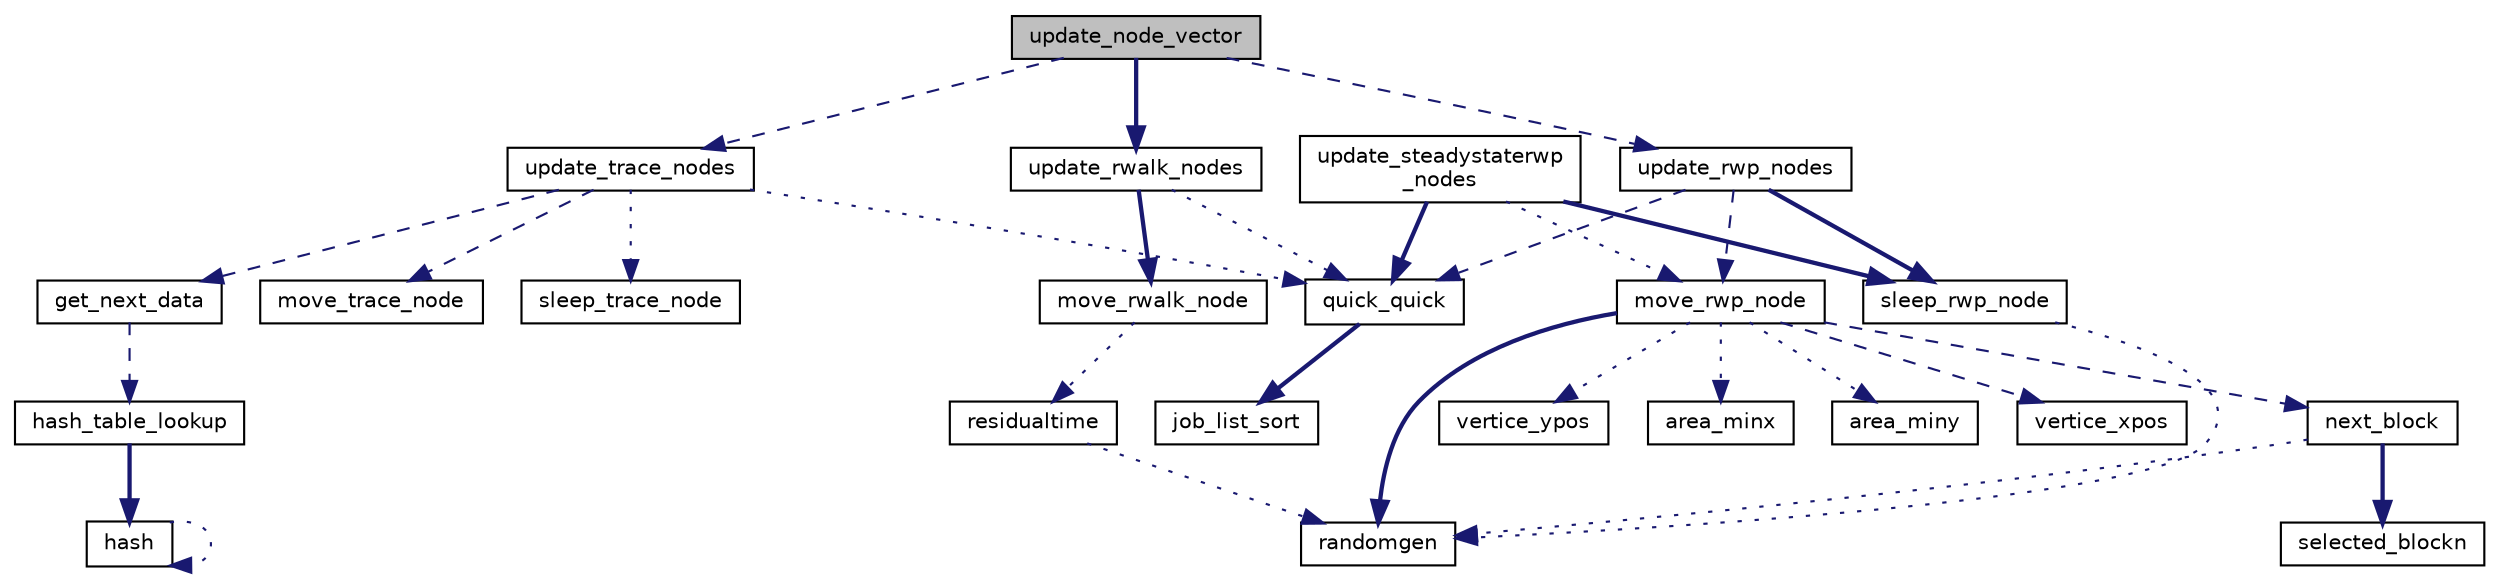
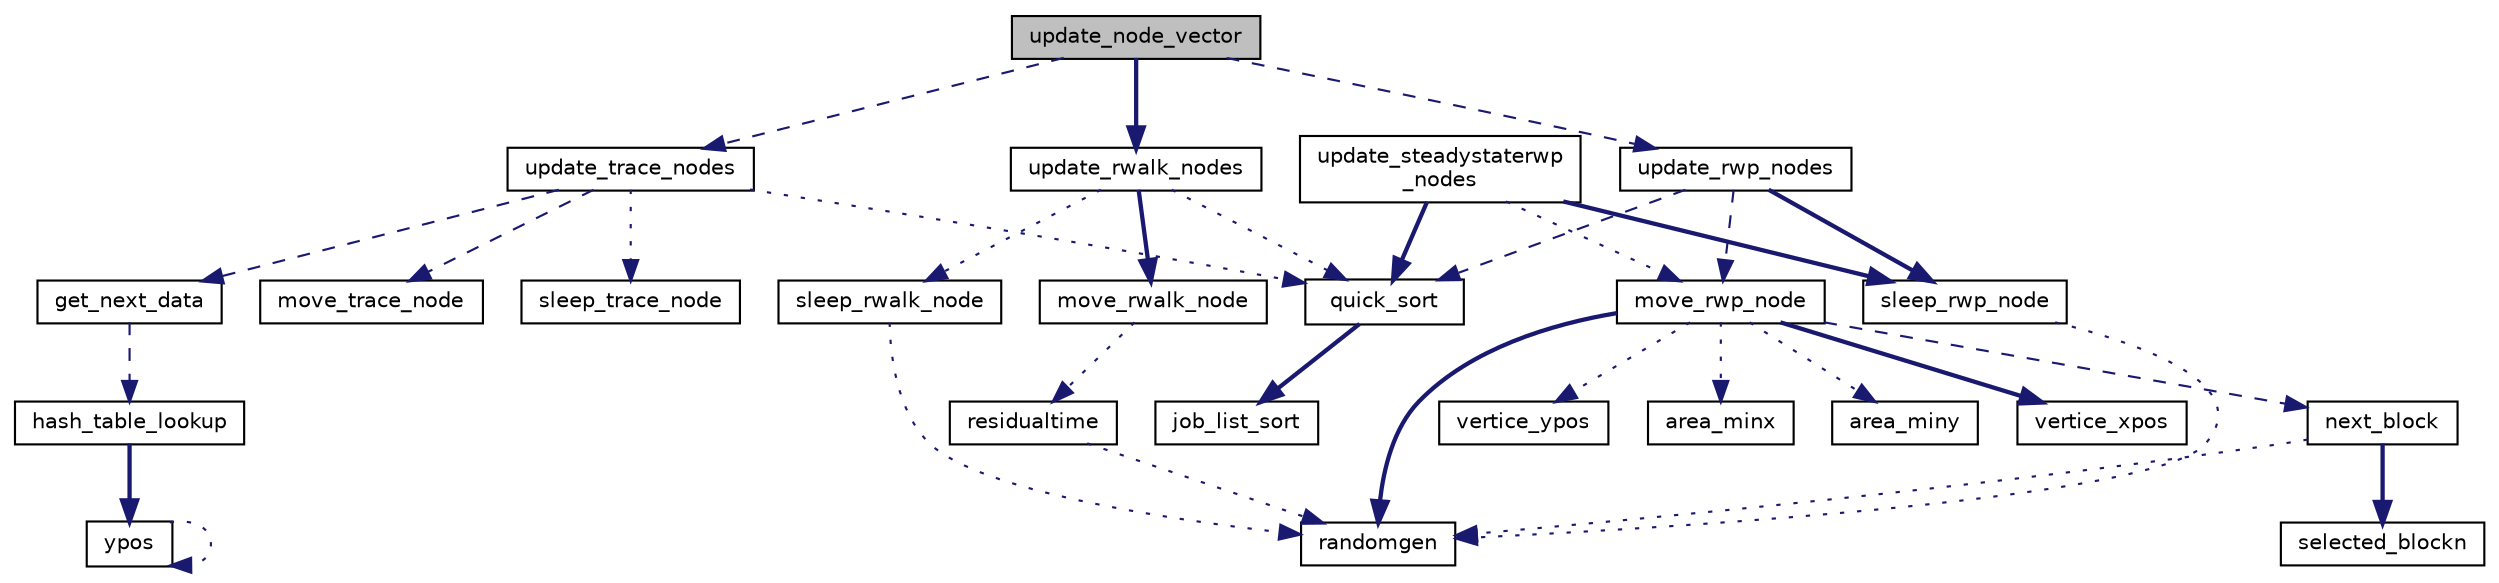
none -> (890, 302)
(1385, 302) -> (1385, 302)
(1901, 359) -> (1901, 359)
(130, 544) -> (130, 544)
